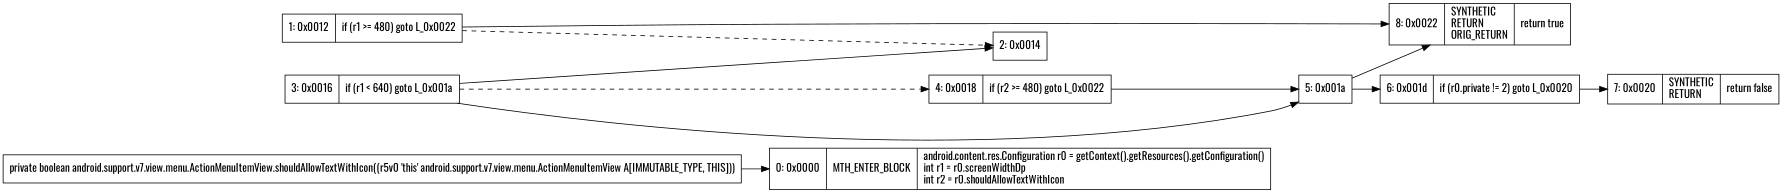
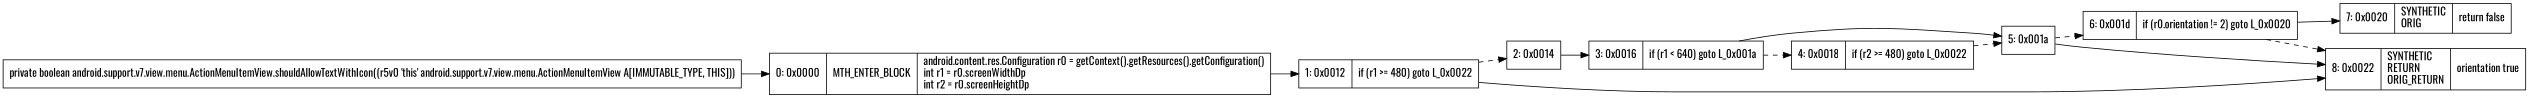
(1542, 24) -> (2488, 69)
none -> (2292, 44)
(722, 66) -> (1571, 55)
none -> (1281, 74)
(1201, 89) -> (1984, 45)
(1362, 89) -> (2065, 37)
(1506, 89) -> (2217, 25)
(1685, 95) -> (2412, 24)
(994, 180) -> (977, 85)
